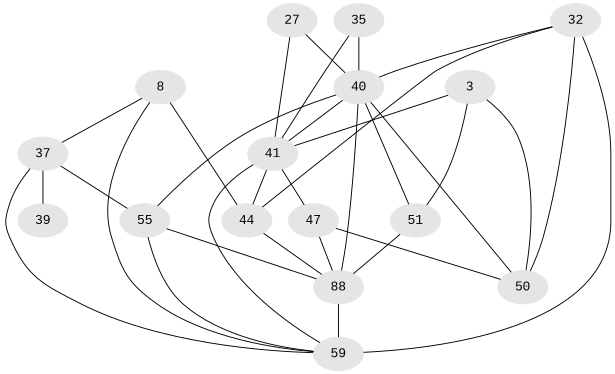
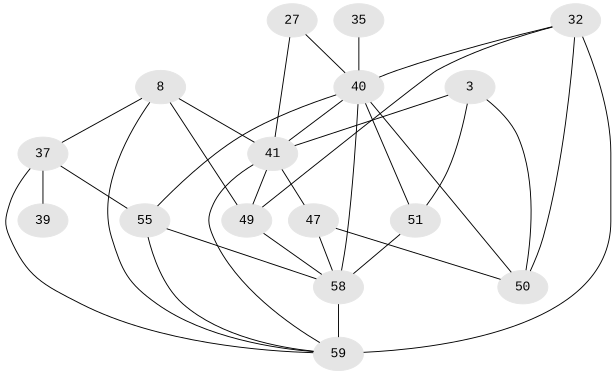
(315, 87) -> (217, 120)
(247, 220) -> (247, 220)
(338, 287) -> (338, 287)
